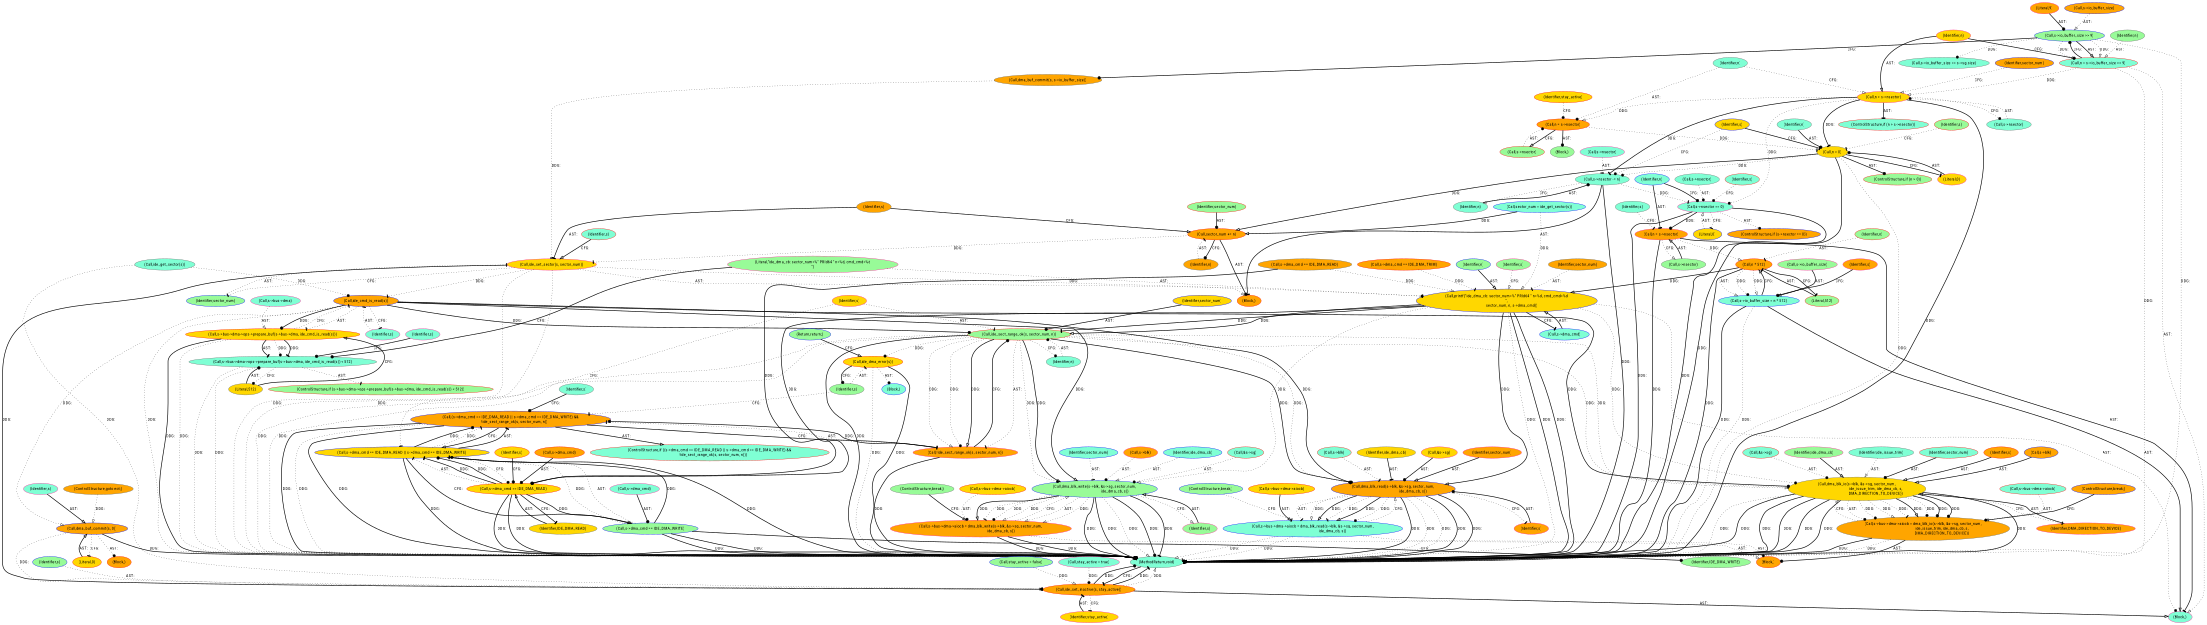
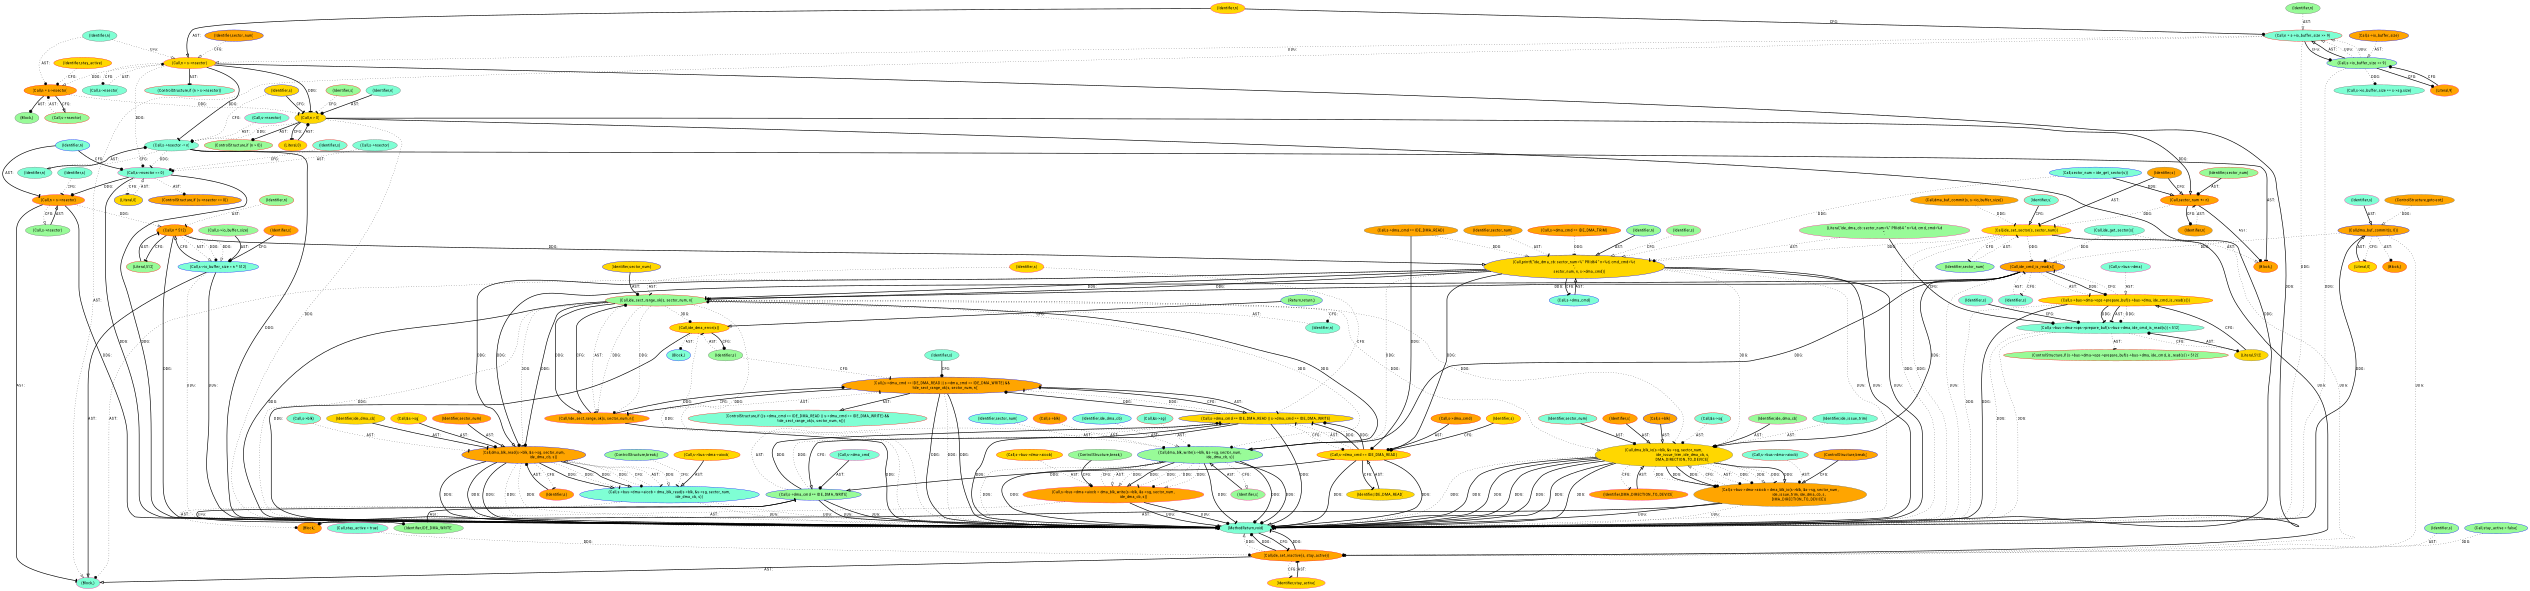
(2063, 22) -> (2433, 77)
(1569, 59) -> (2404, 77)
(120, 354) -> (2192, 245)
none -> (607, 507)
